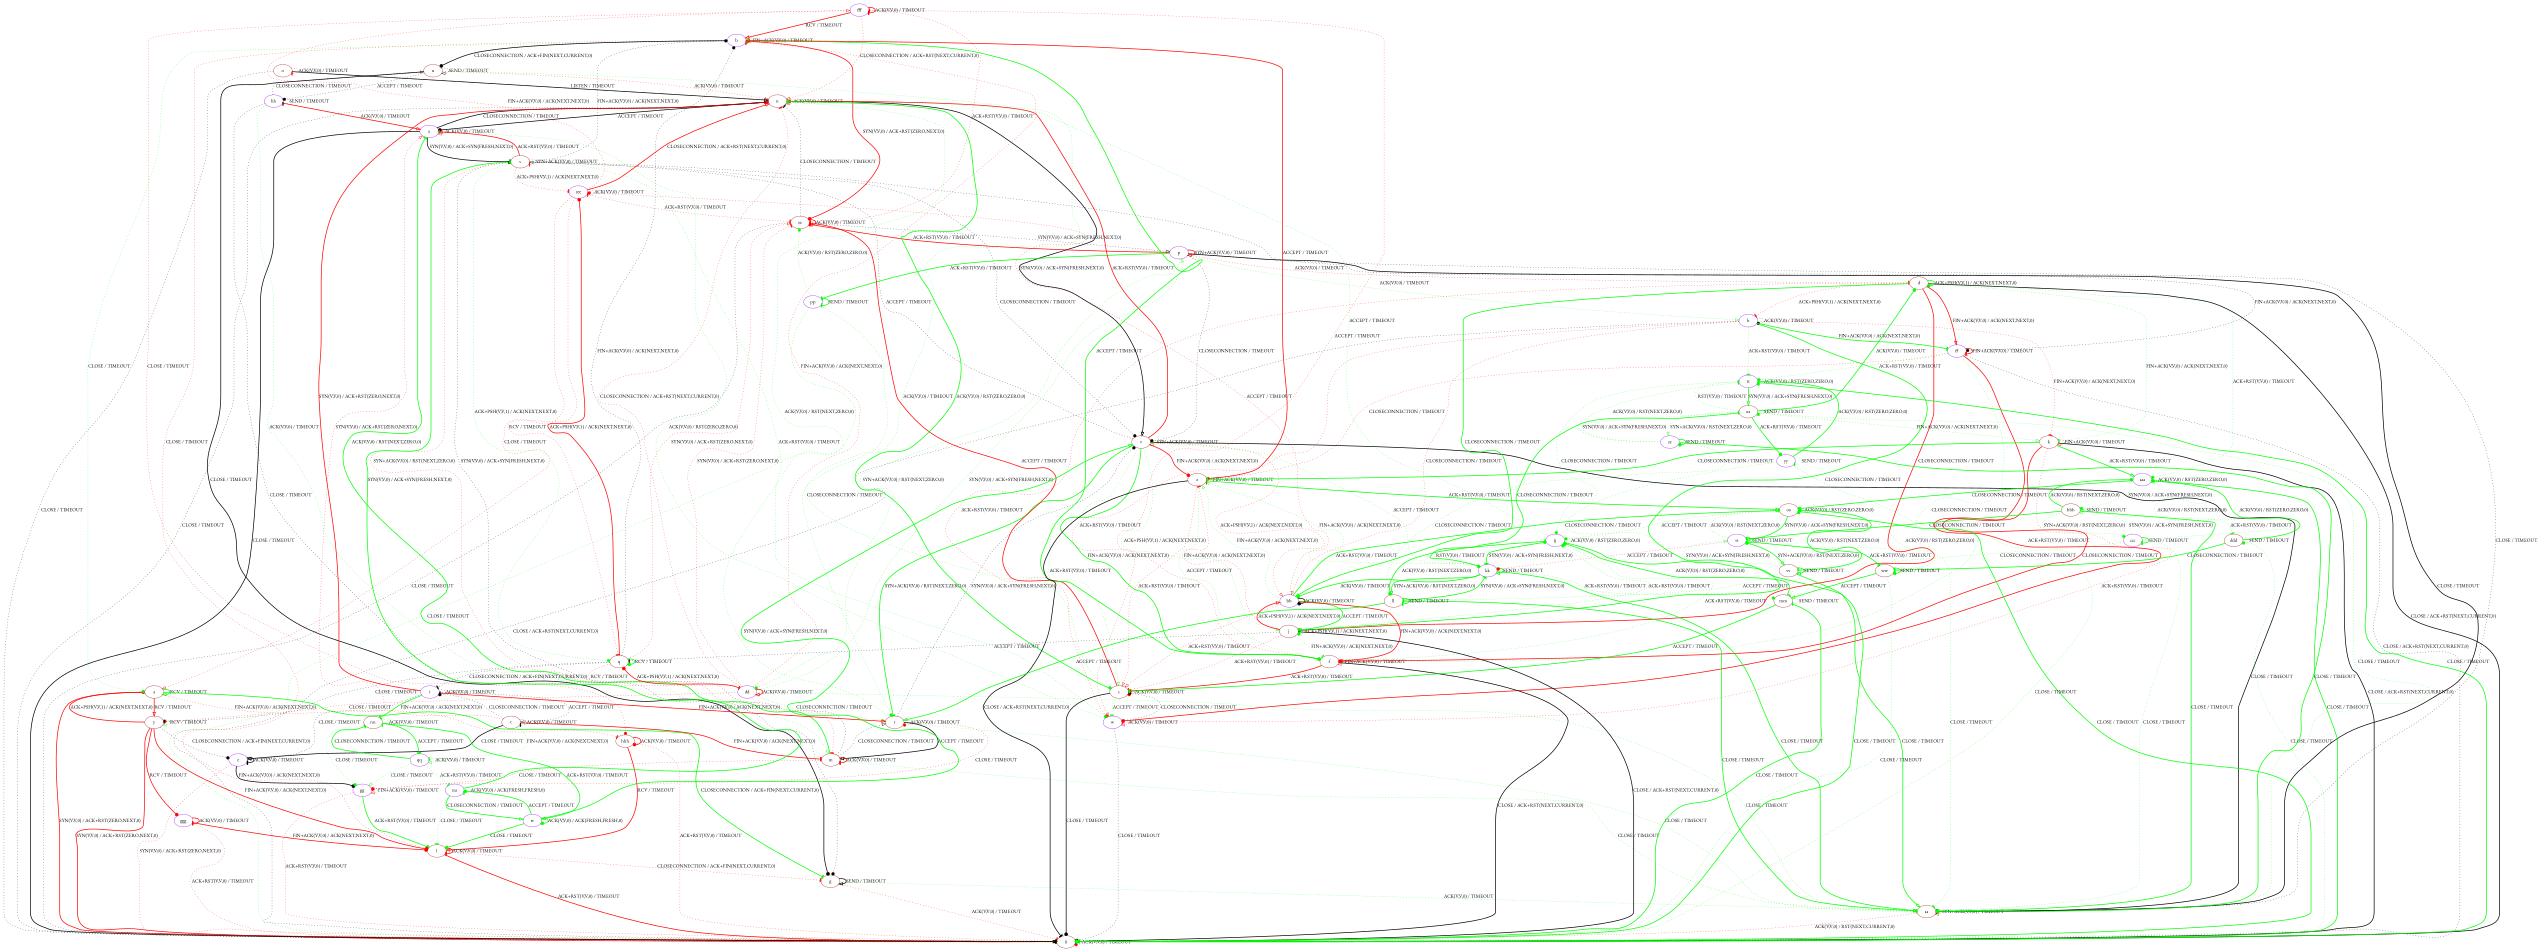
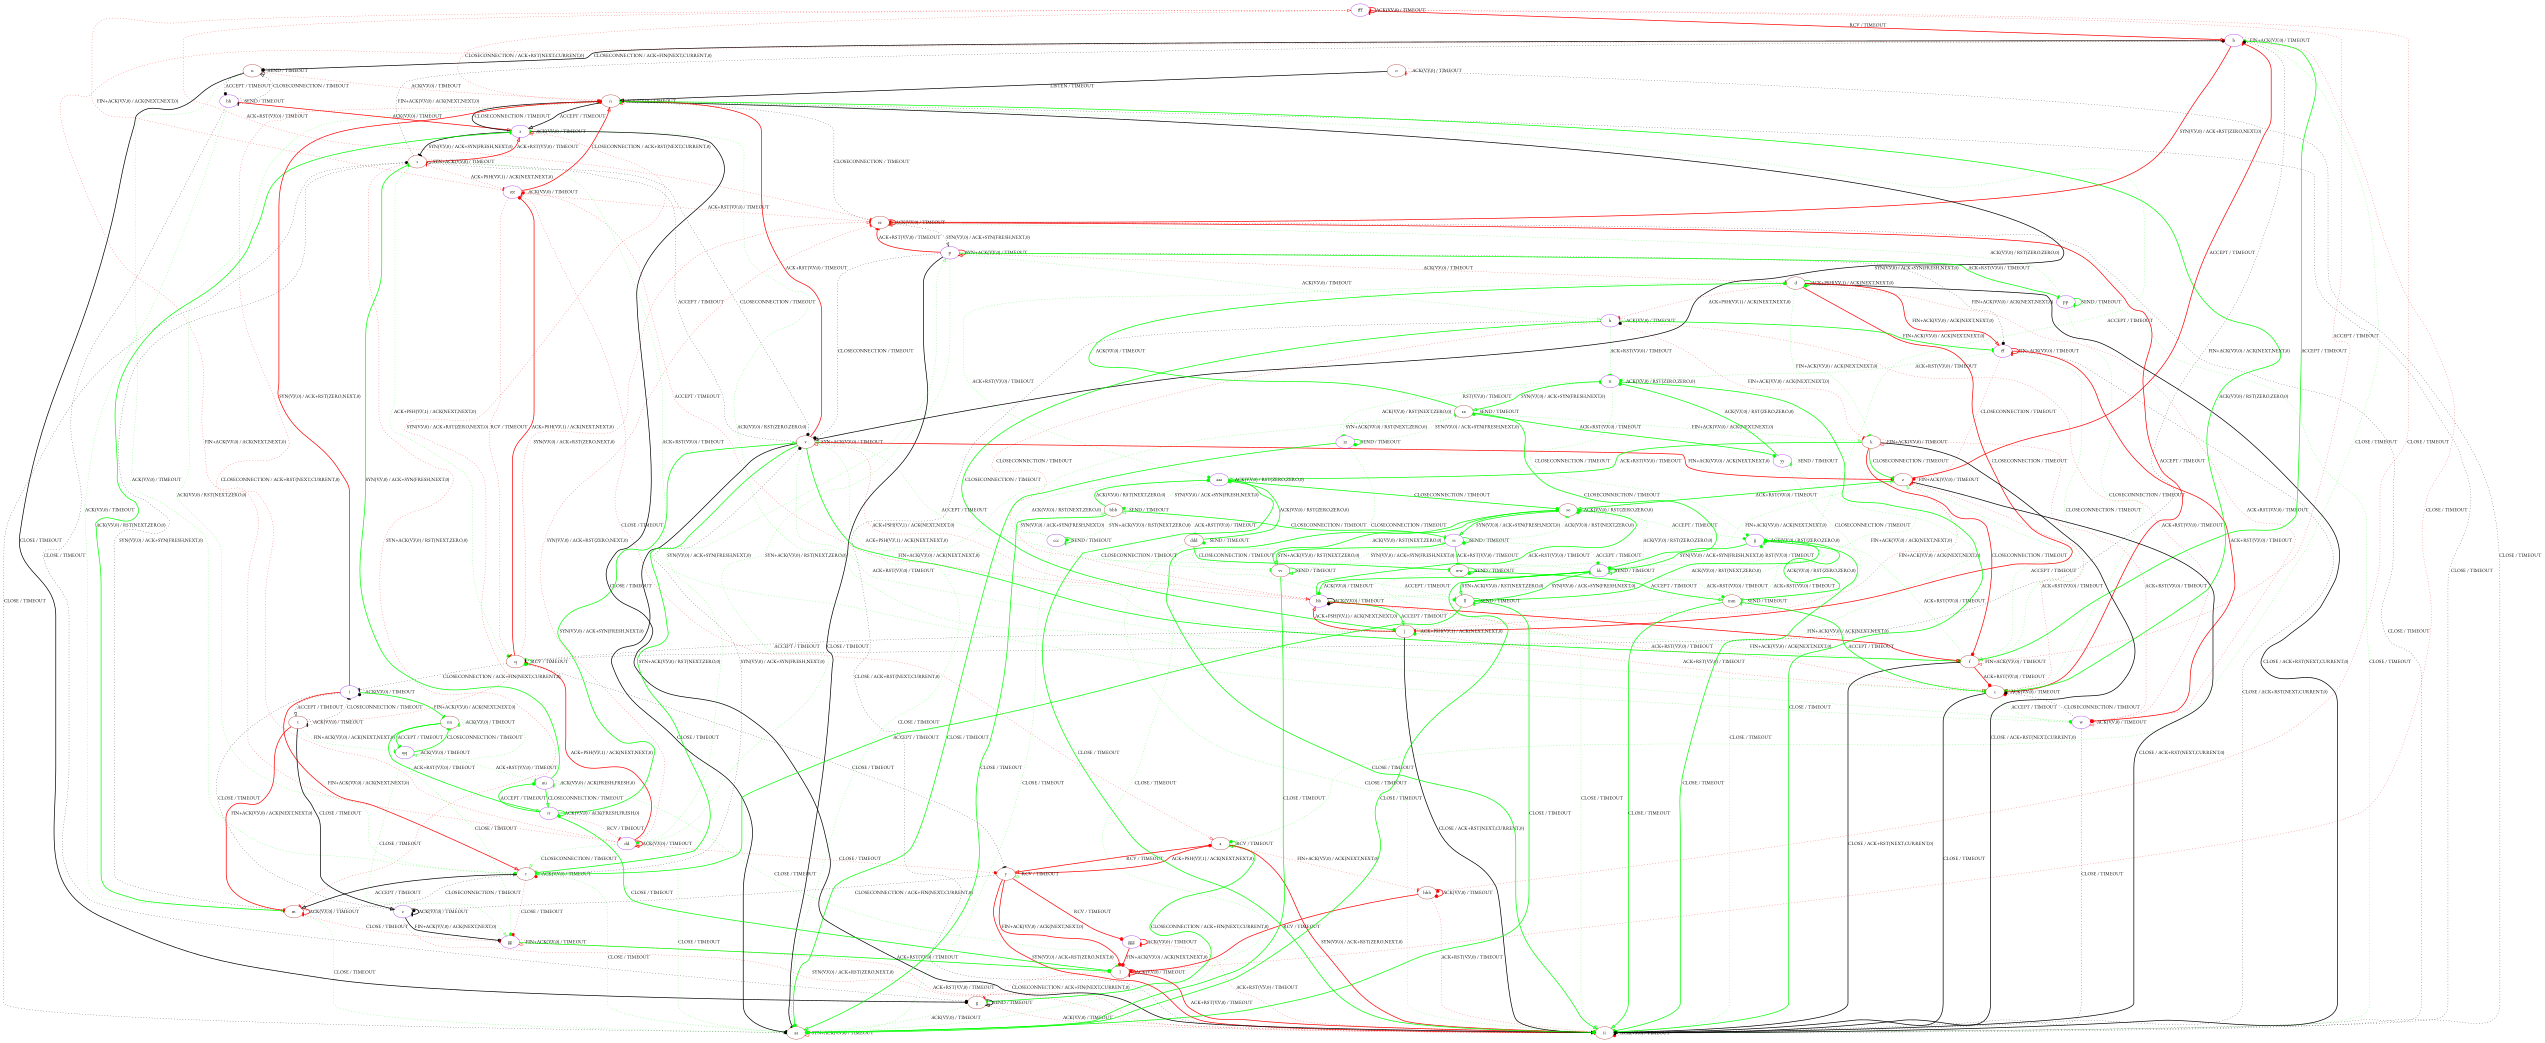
(1247, 59) -> (2181, 331)
(605, 115) -> (566, 111)
(1463, 329) -> none
(1699, 415) -> (1395, 419)
(1614, 555) -> (1533, 544)
(649, 686) -> (590, 823)
(1624, 934) -> none
